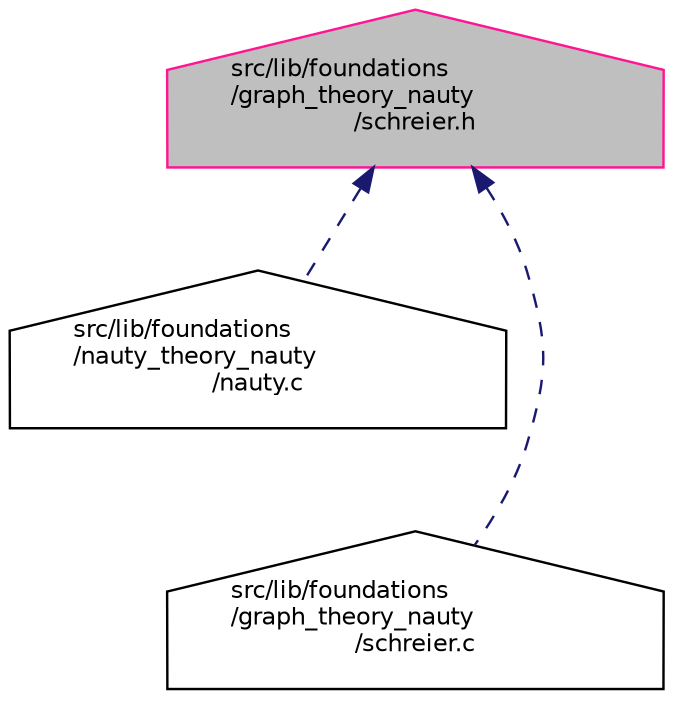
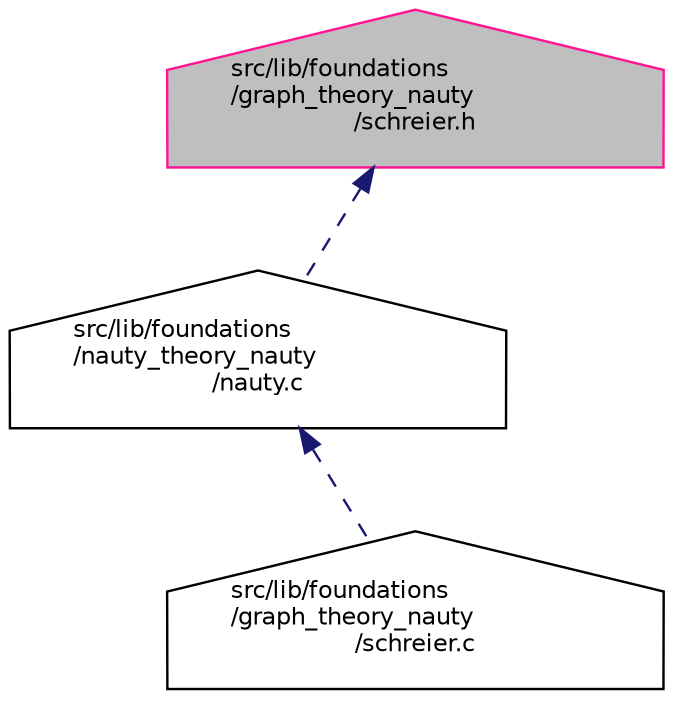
(543, 369) -> (342, 496)
